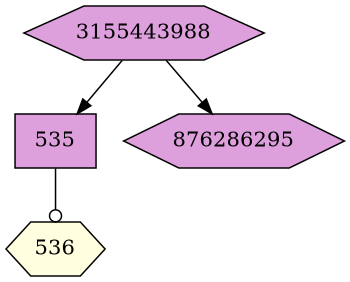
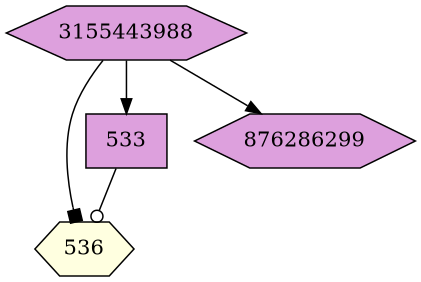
none -> (69, 130)
(56, 141) -> (126, 141)
(234, 141) -> (305, 141)
